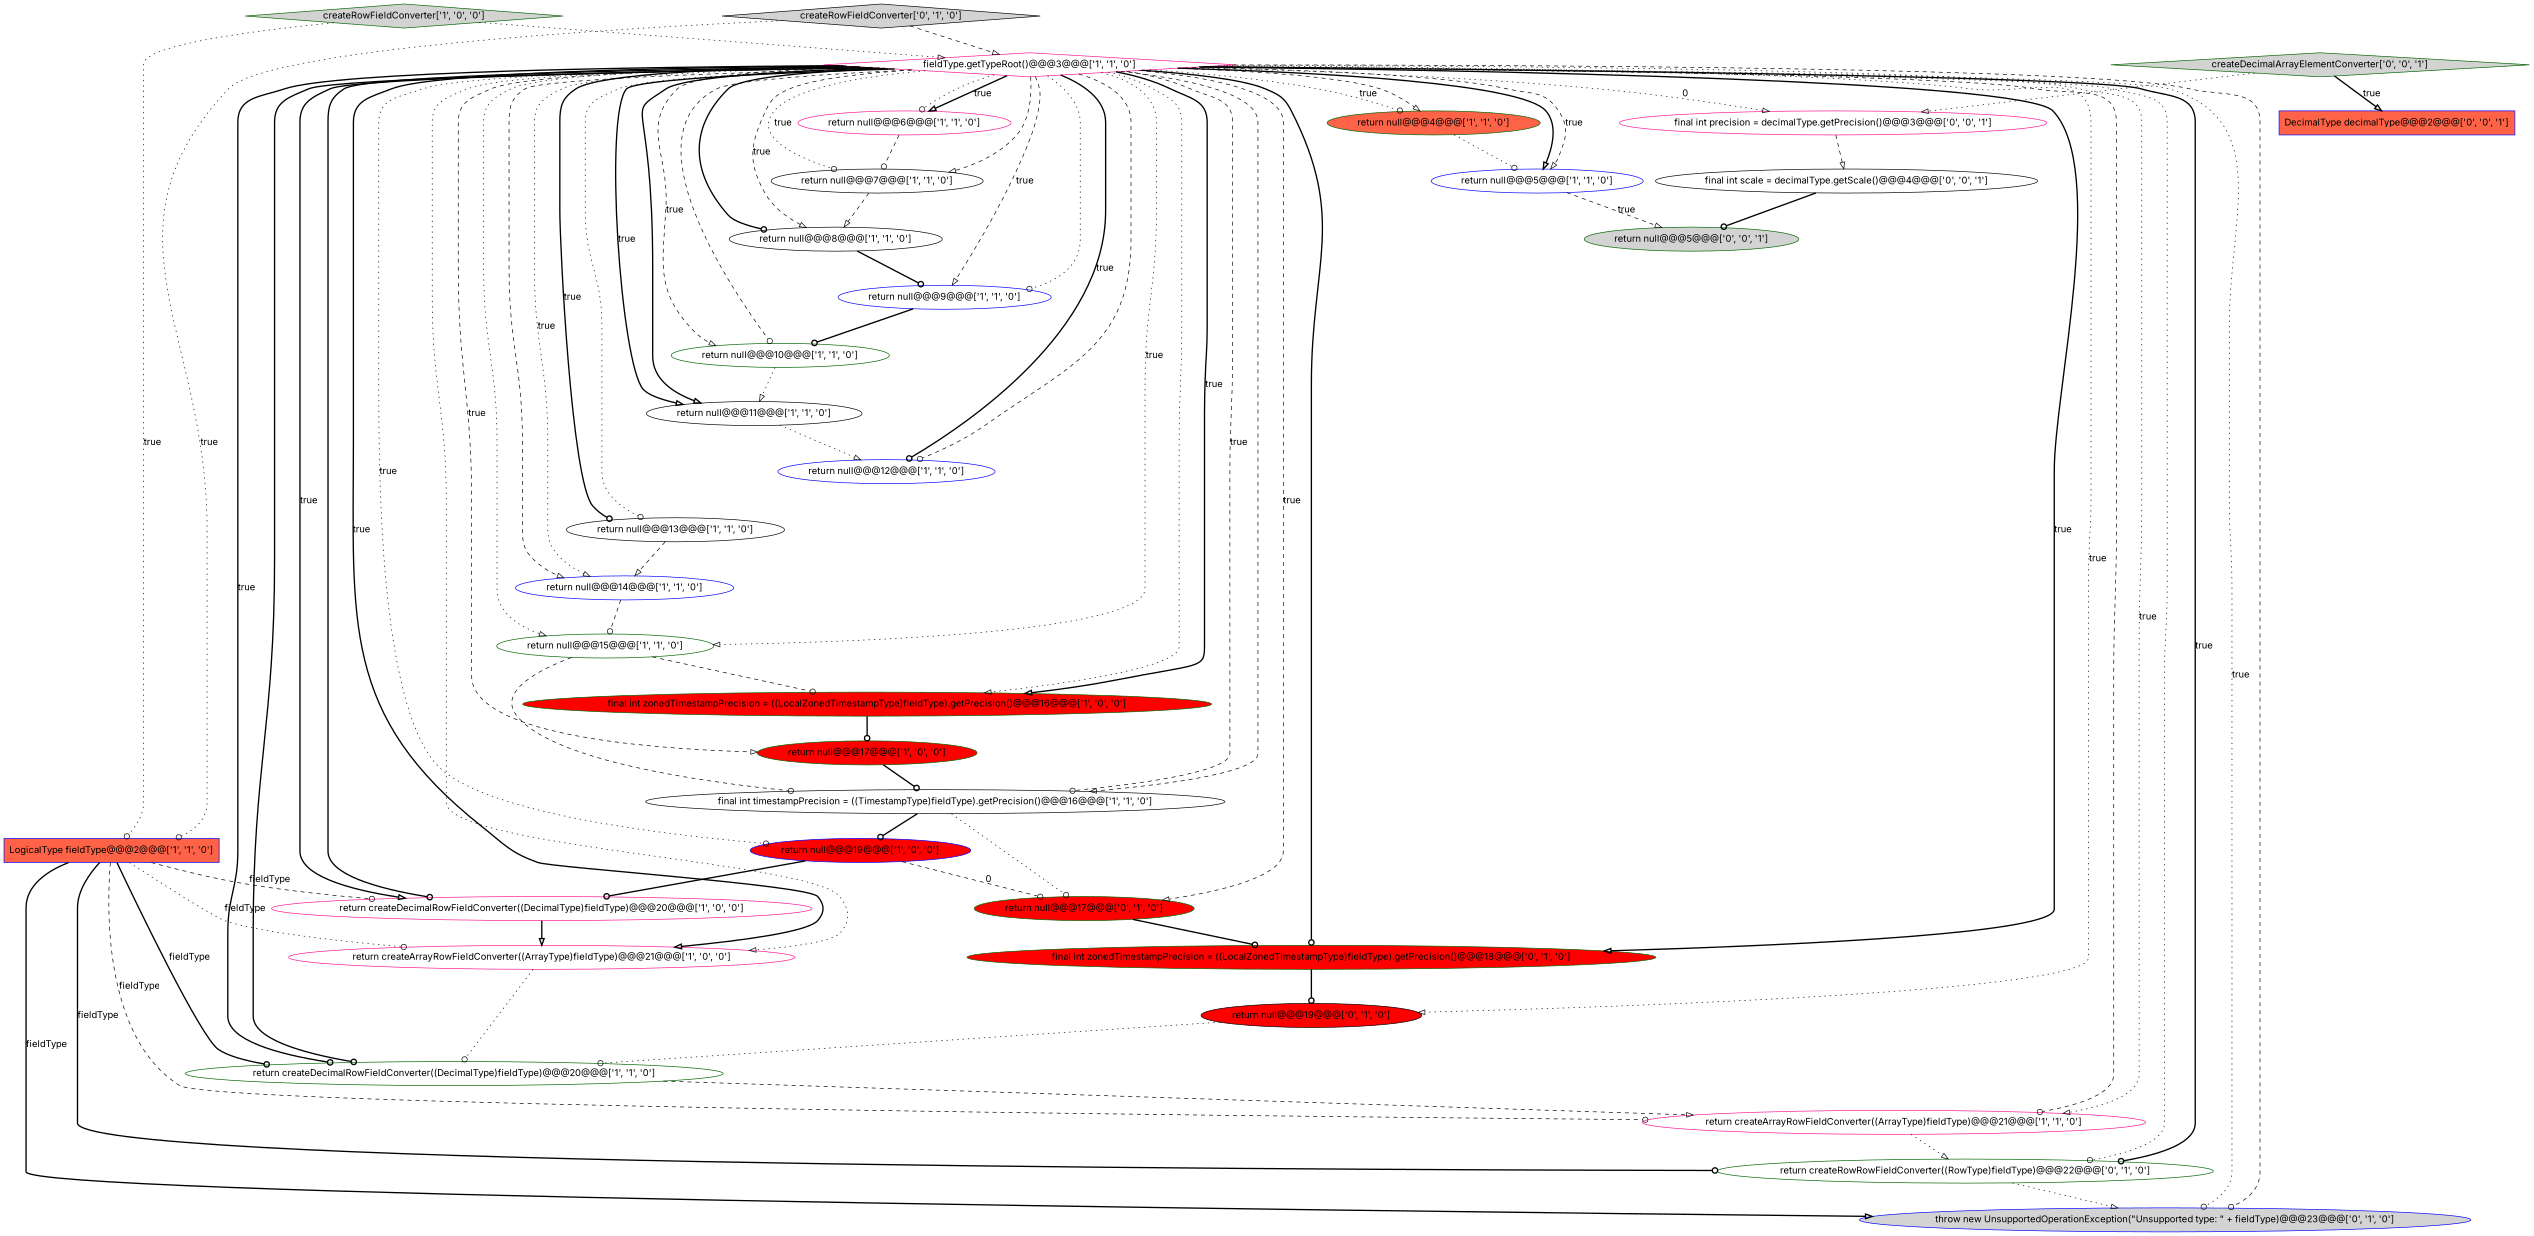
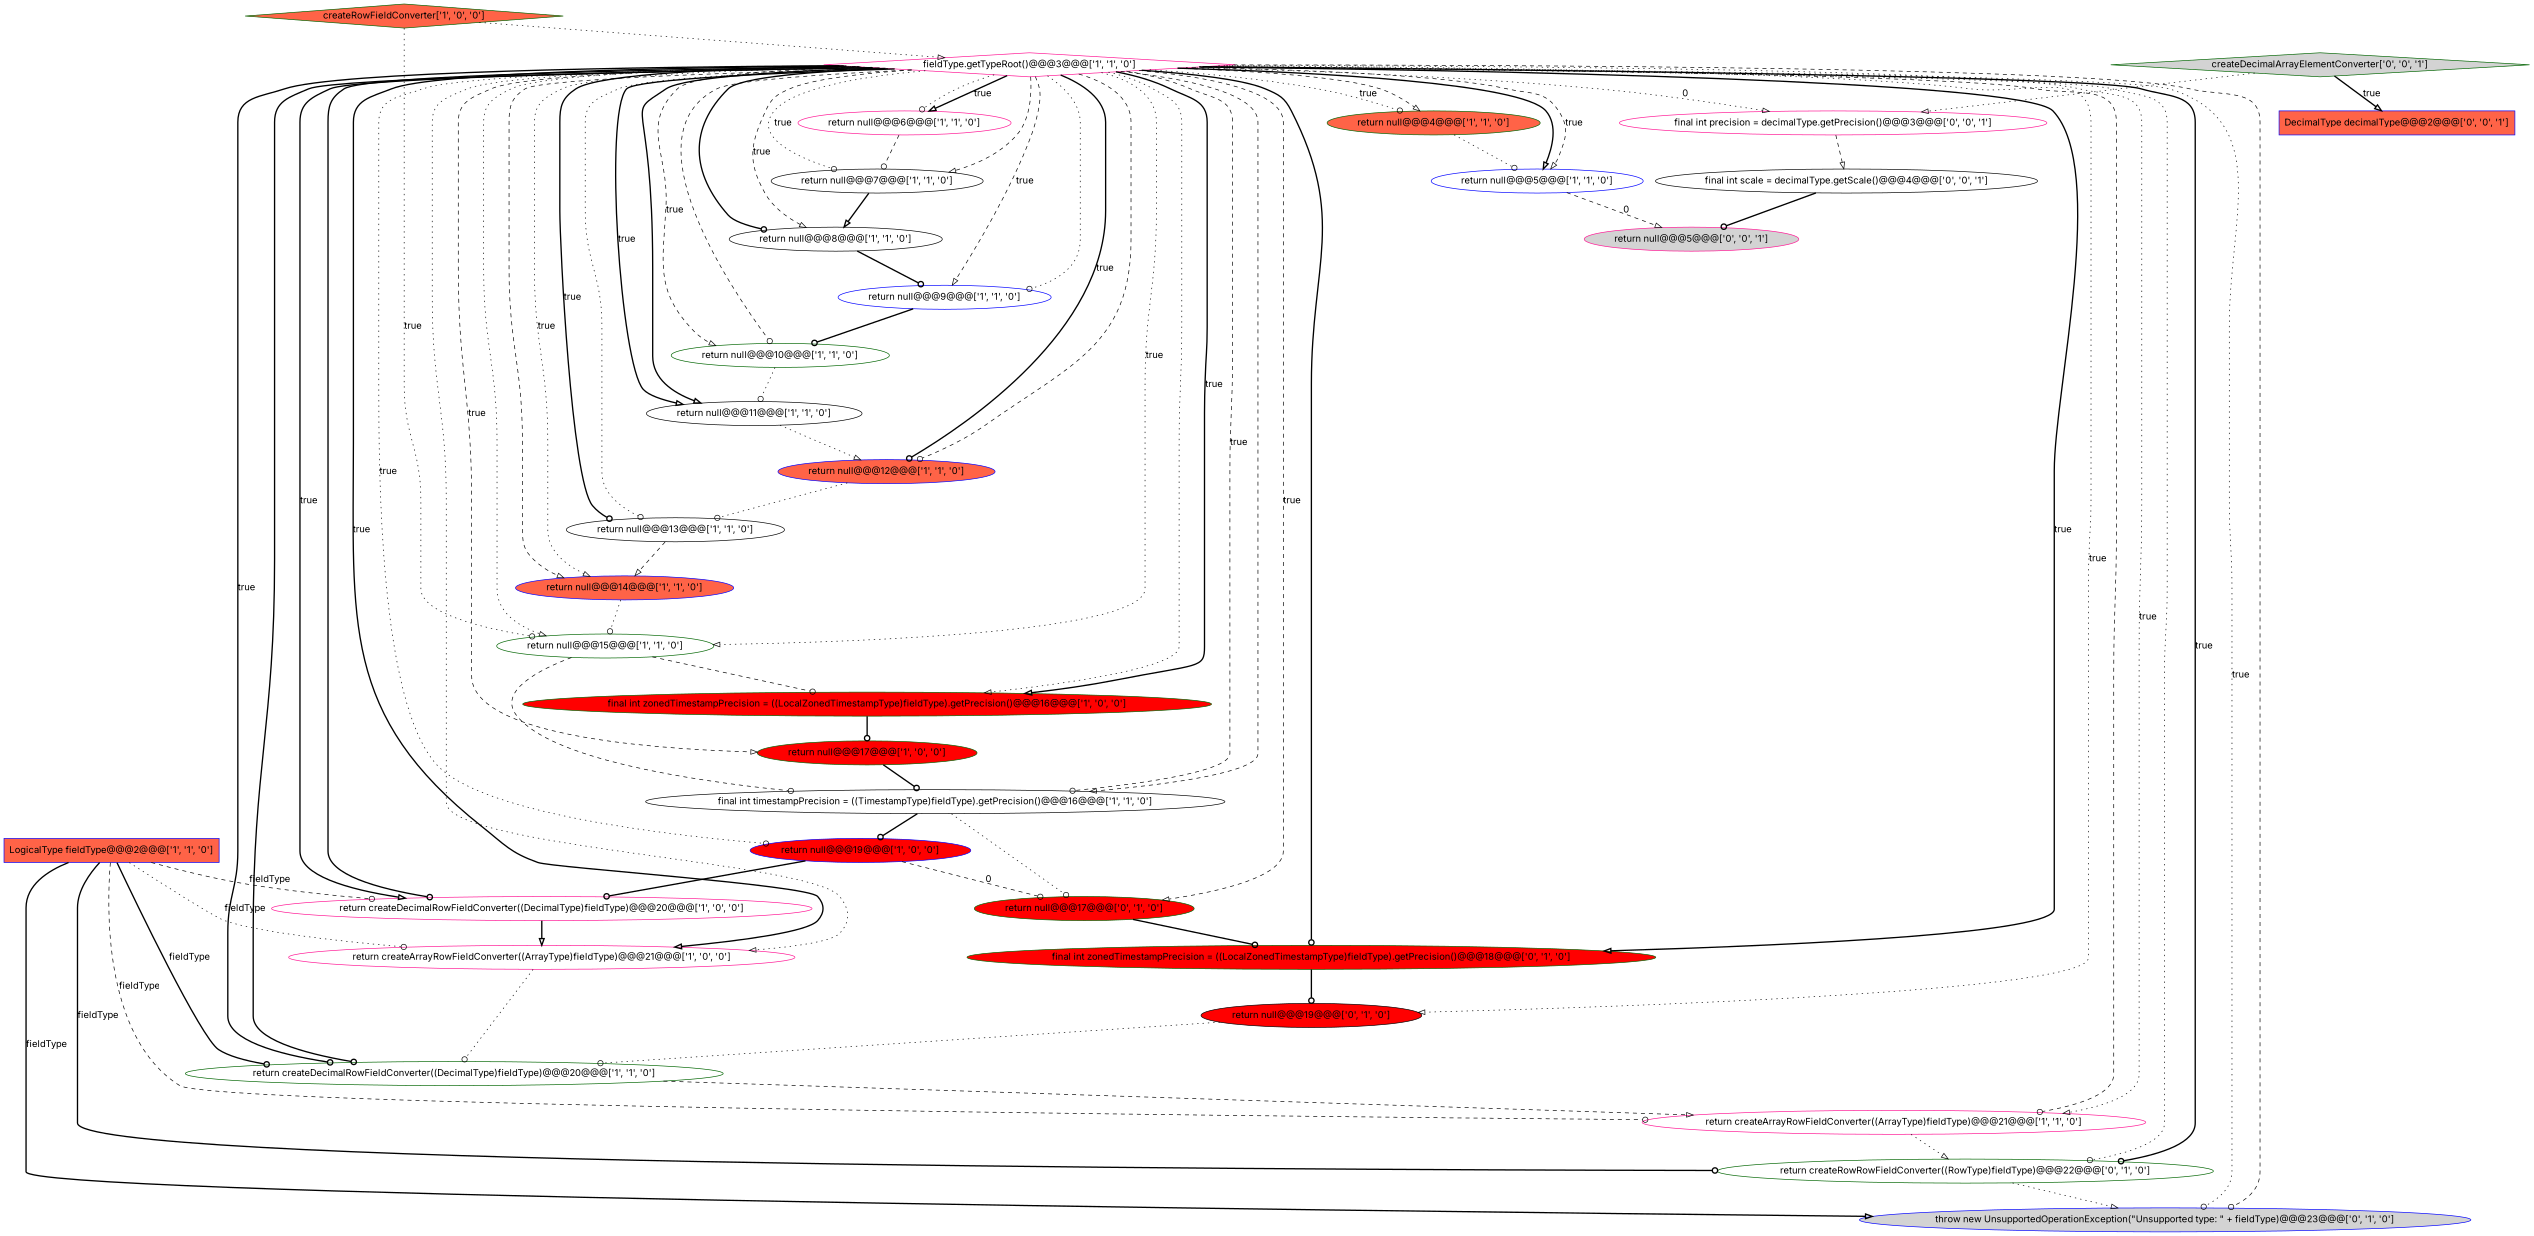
(404, 16) -> (404, 16)
(881, 16) -> none
(858, 207) -> (858, 207)
(1627, 210) -> (1627, 210)
(1692, 239) -> (1692, 239)
(144, 352) -> (404, 371)
(769, 381) -> (769, 381)
(887, 472) -> (887, 472)
none -> (784, 500)
(625, 588) -> (625, 588)
(616, 614) -> (616, 614)
